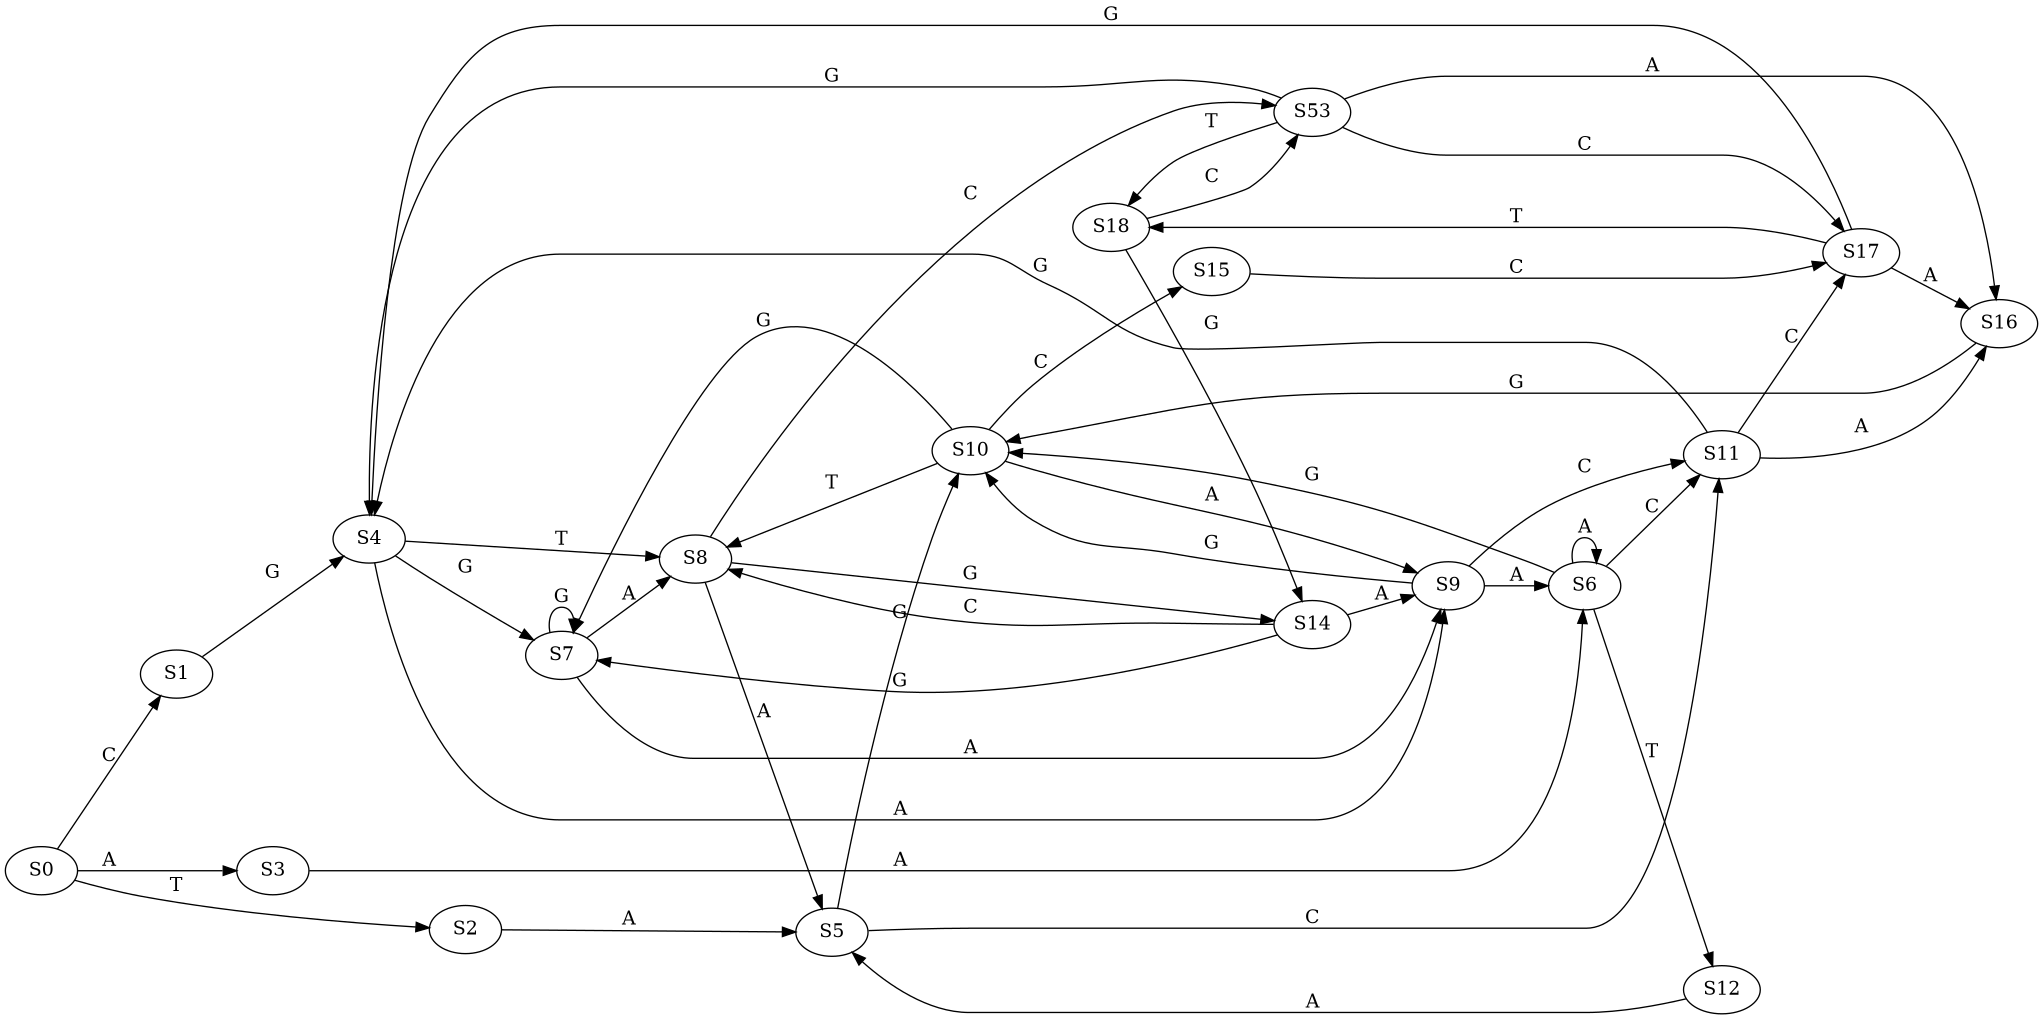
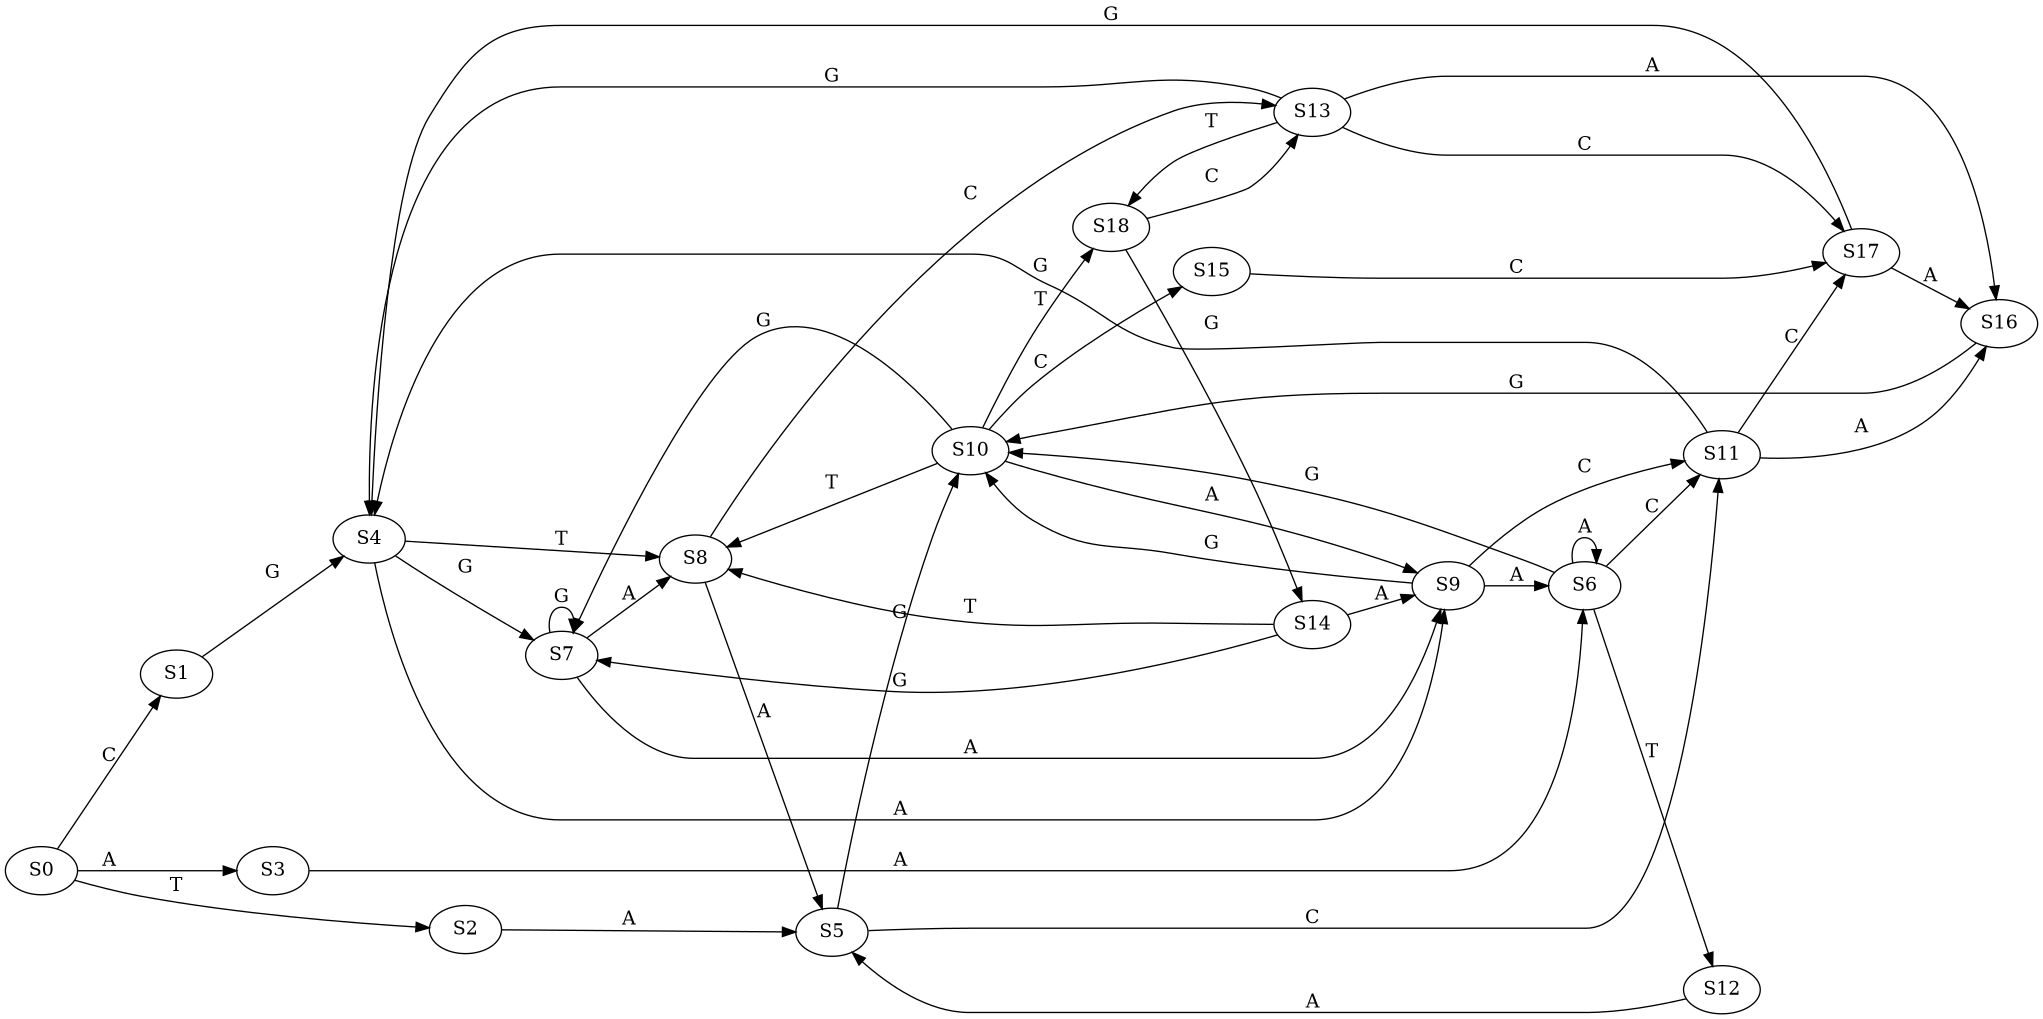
(1312, 112) -> (1312, 112)
(1495, 227) -> (1029, 341)
(996, 591) -> none
(970, 608) -> (970, 608)
